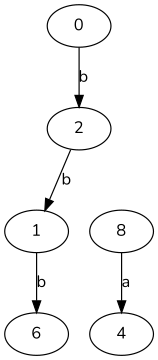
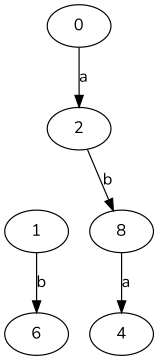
(84, 77) -> (84, 77)
(60, 175) -> (98, 175)
